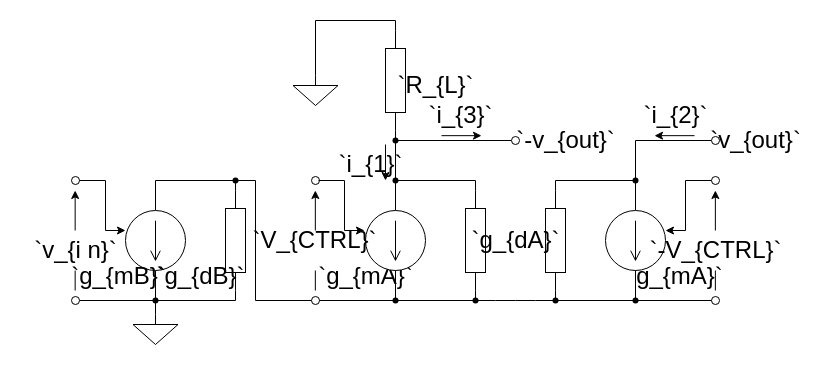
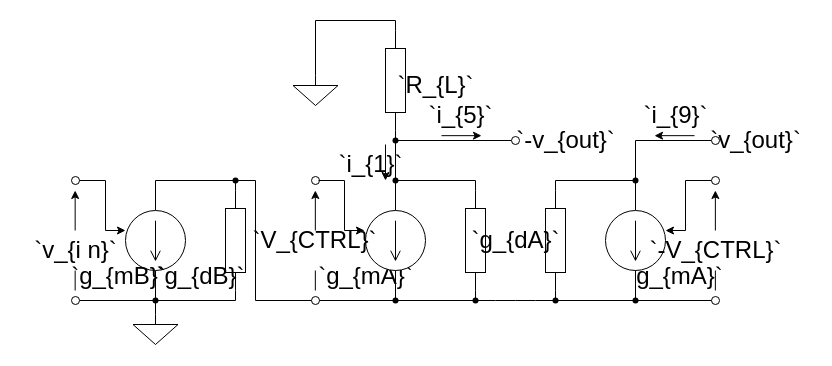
(461, 116) -> (461, 116)
(676, 116) -> (676, 116)
